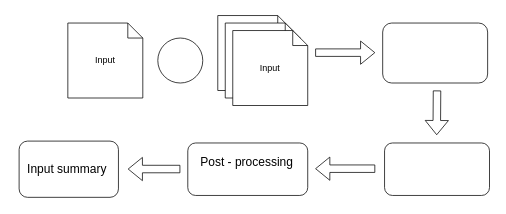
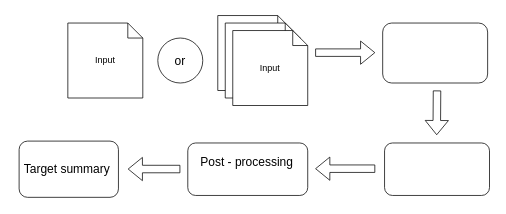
none -> (180, 60)
(67, 169) -> (67, 169)
